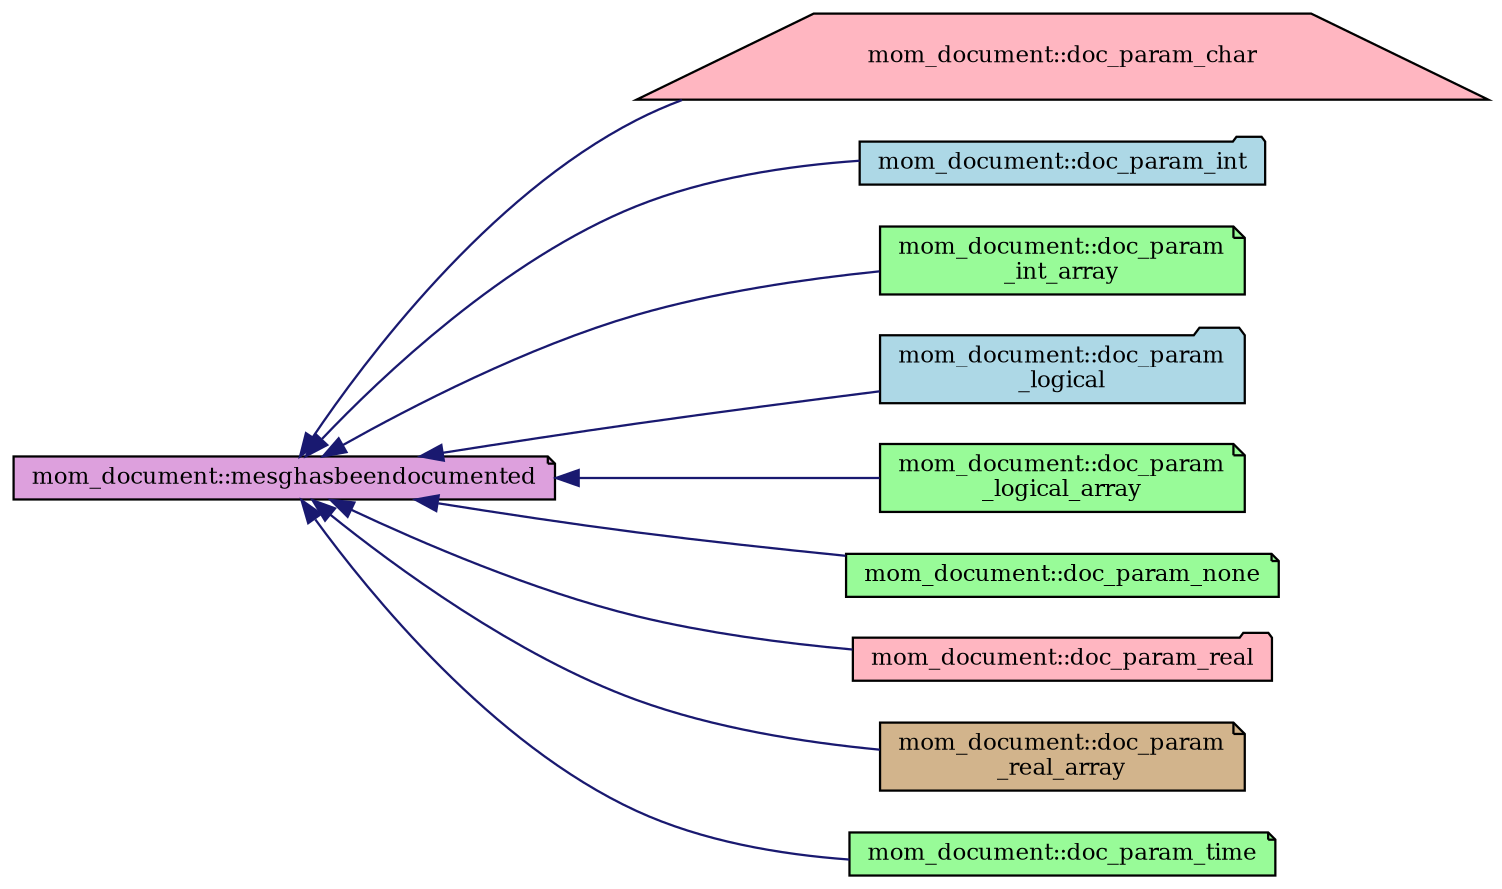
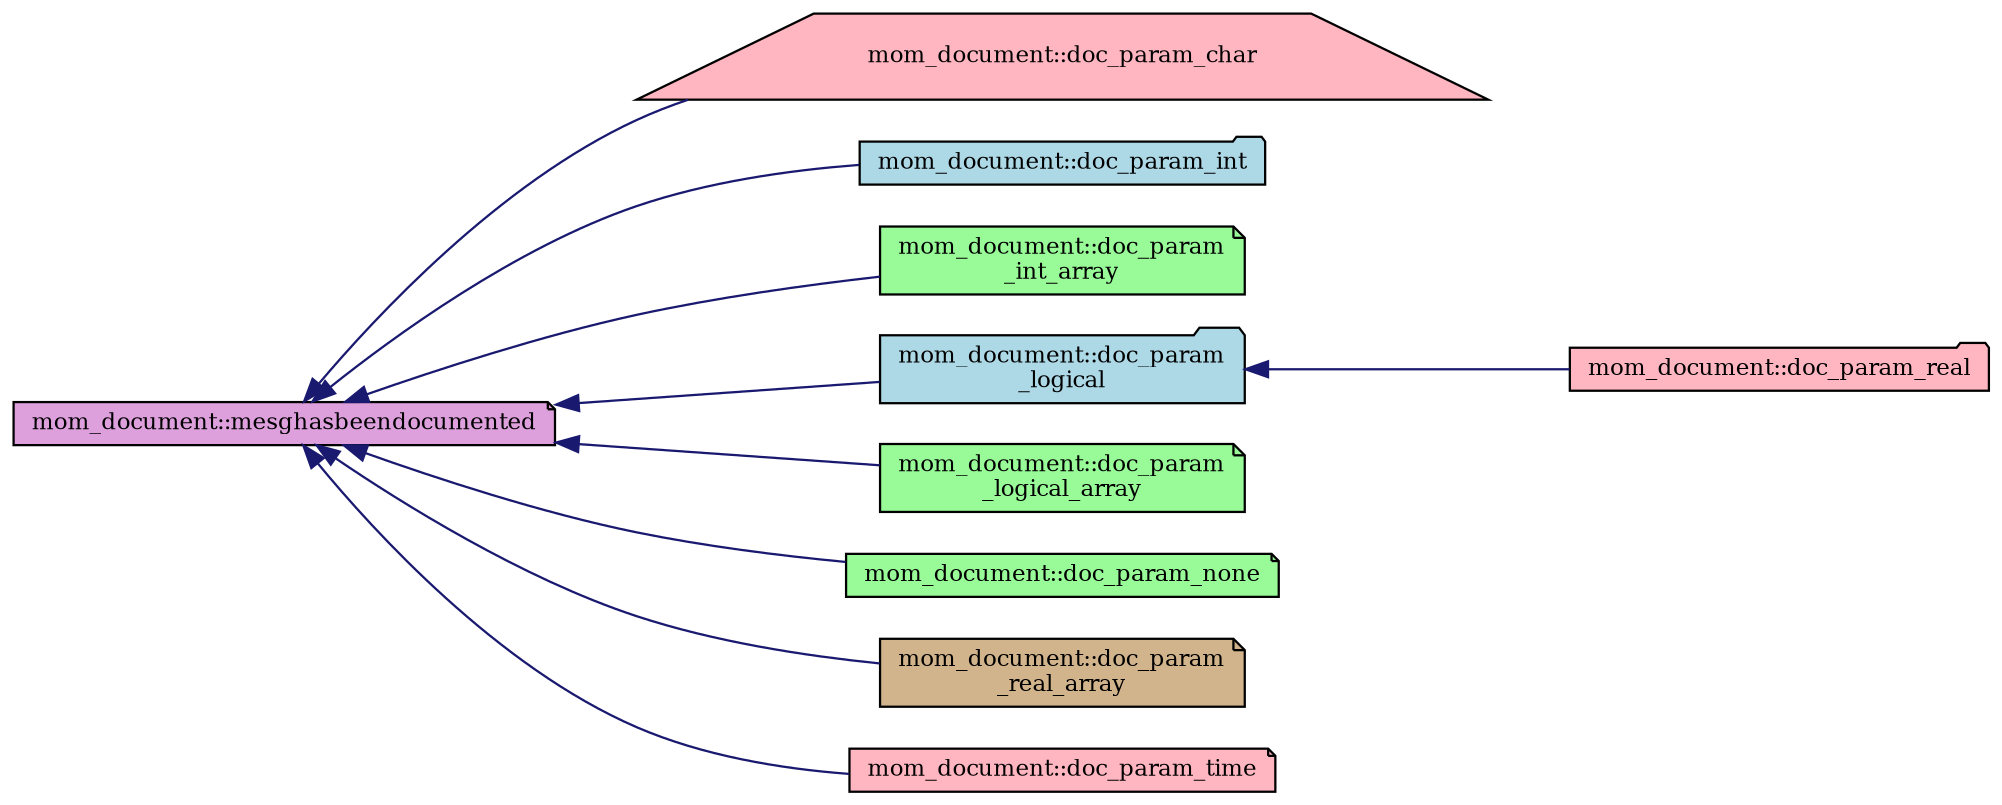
(595, 605) -> (1419, 369)
(1062, 854) -> (1062, 770)
